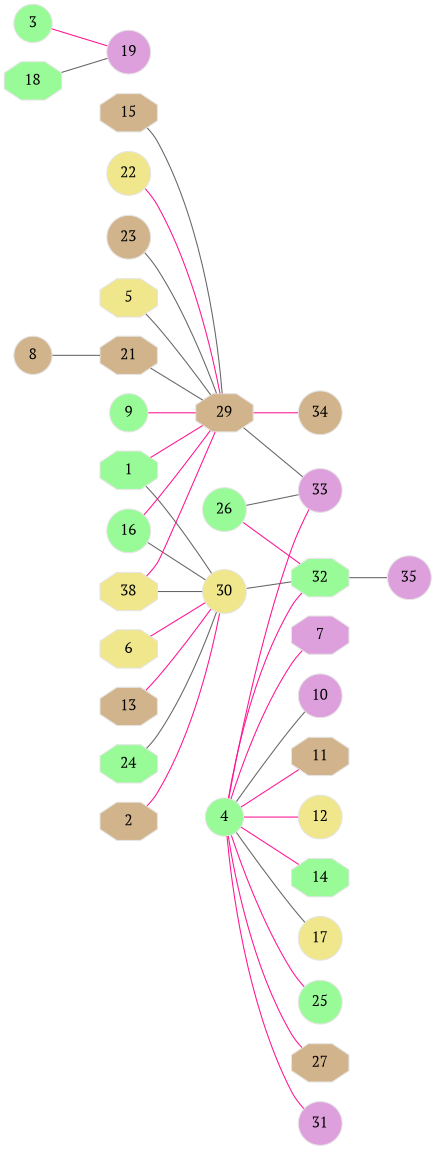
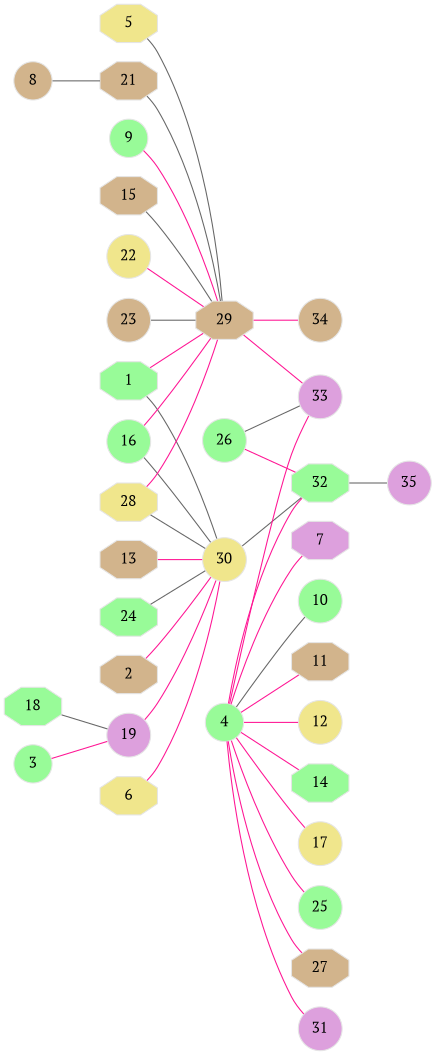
(273, 452) -> (273, 359)
(129, 592) -> (129, 502)
none -> (185, 653)
(320, 696) -> (320, 601)
(270, 878) -> (270, 783)
